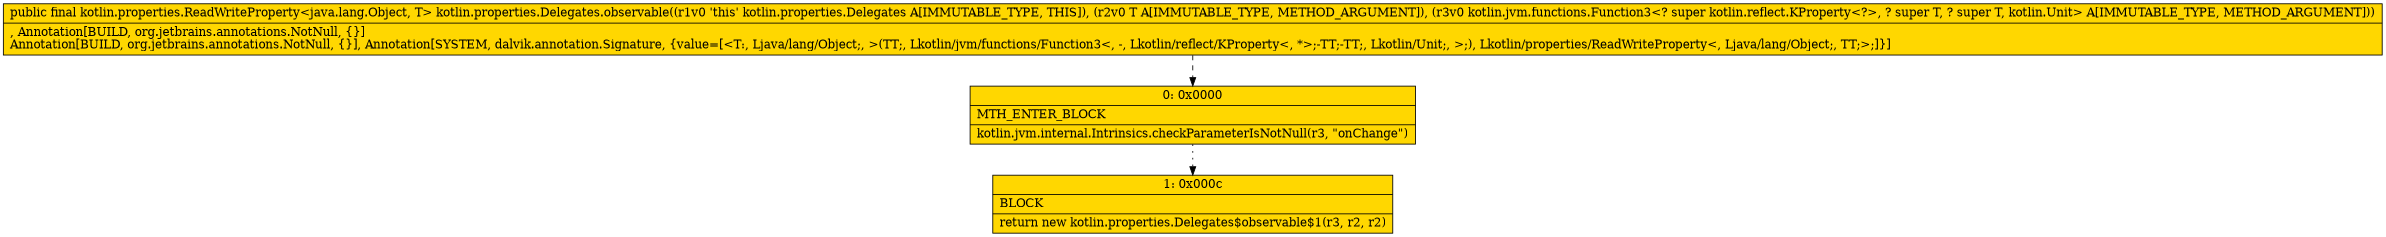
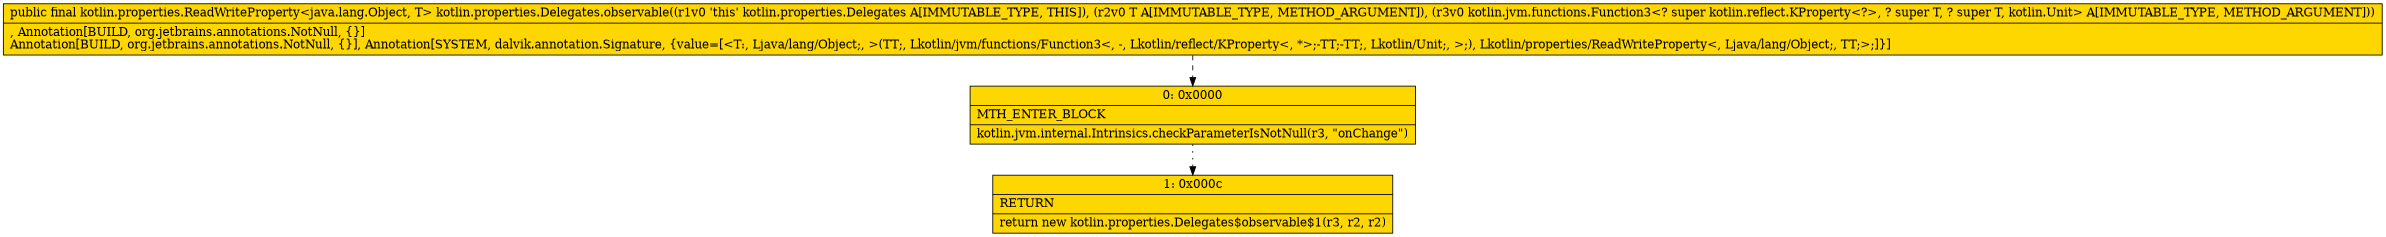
(1021, 204) -> (1027, 204)
